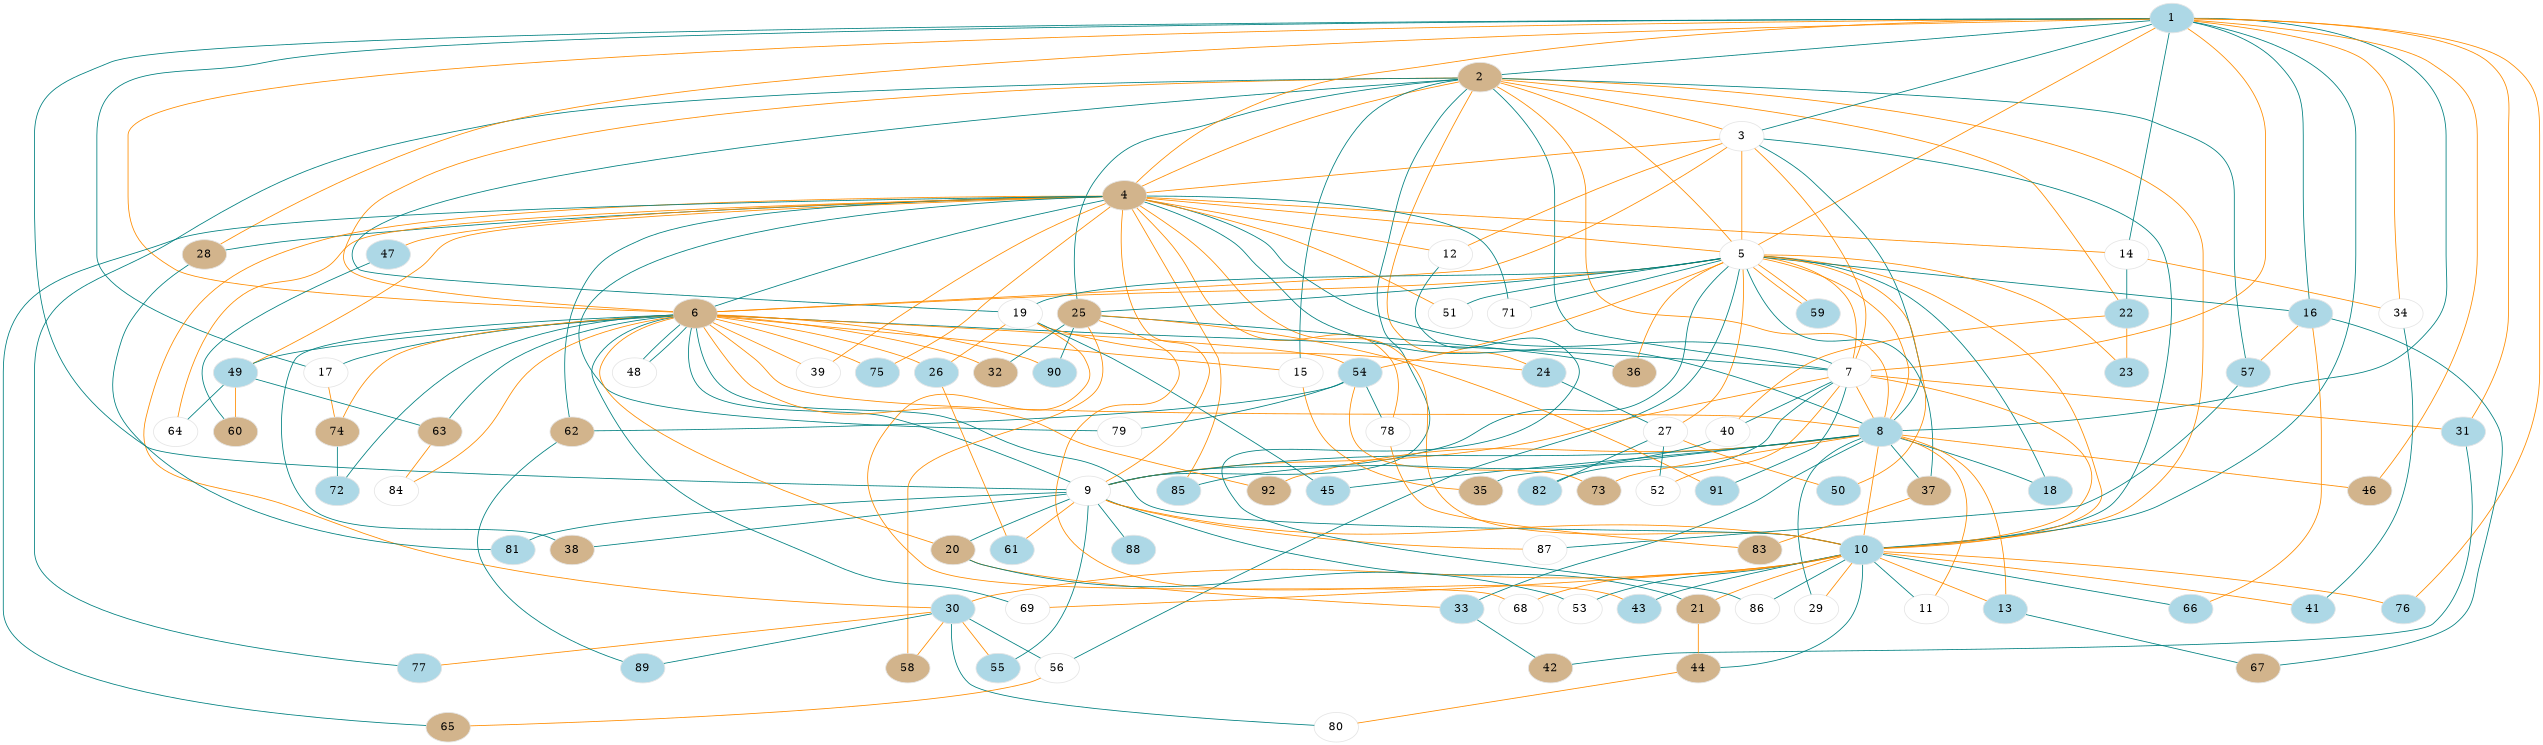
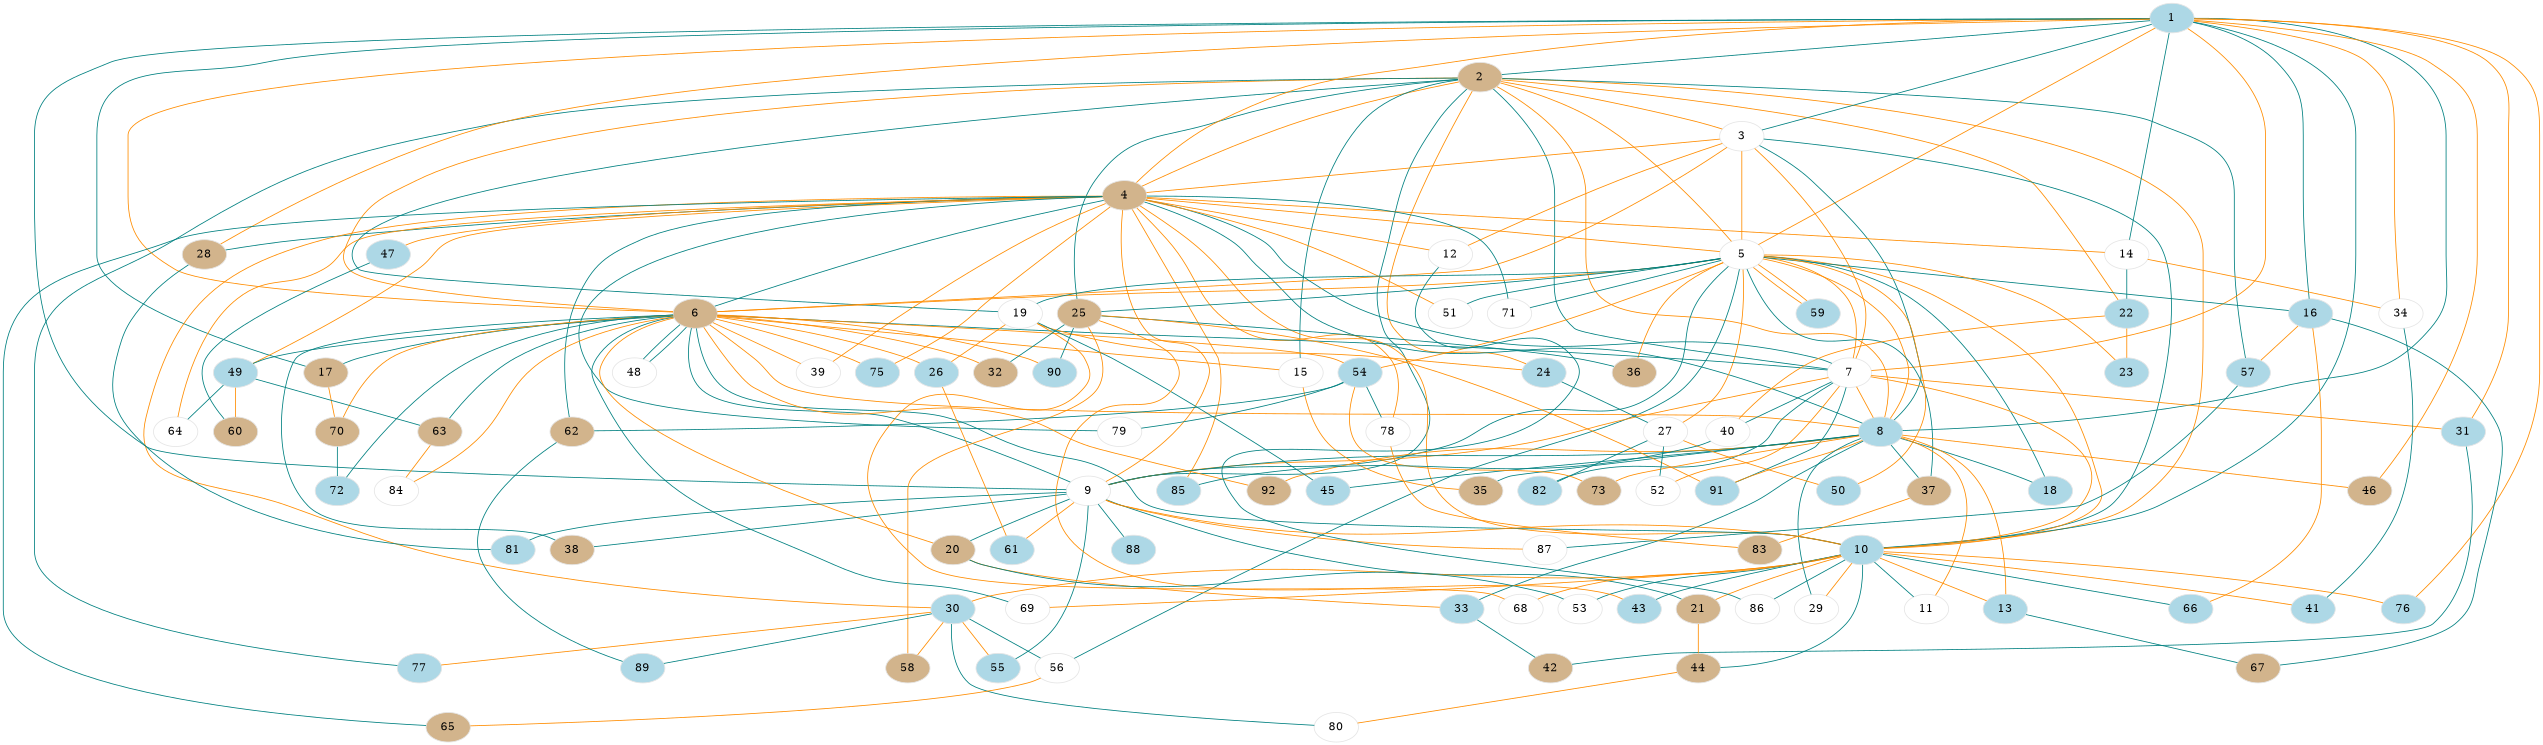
(326, 373) -> (326, 373)
(337, 432) -> (337, 432)
(1871, 491) -> (1799, 461)
